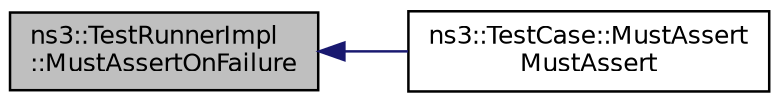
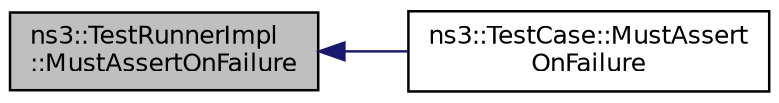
(589, 51) -> (589, 51)
